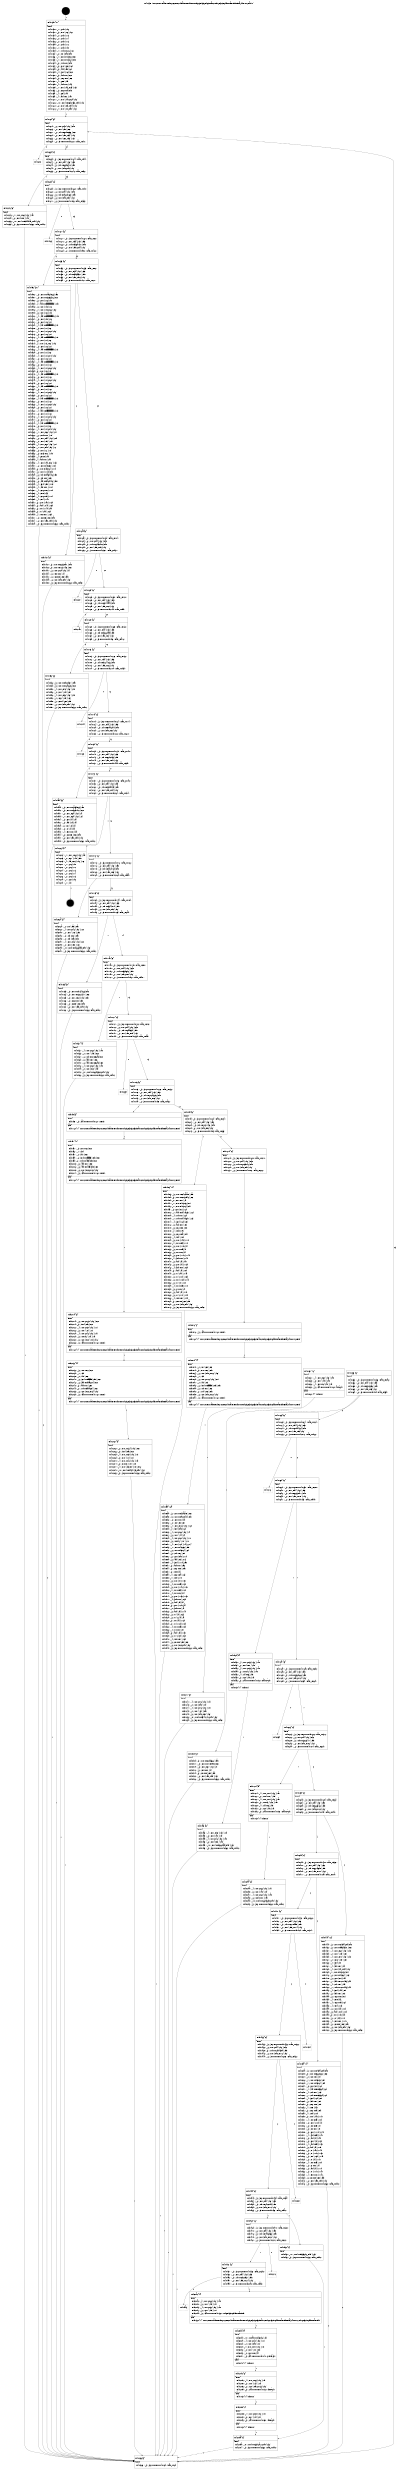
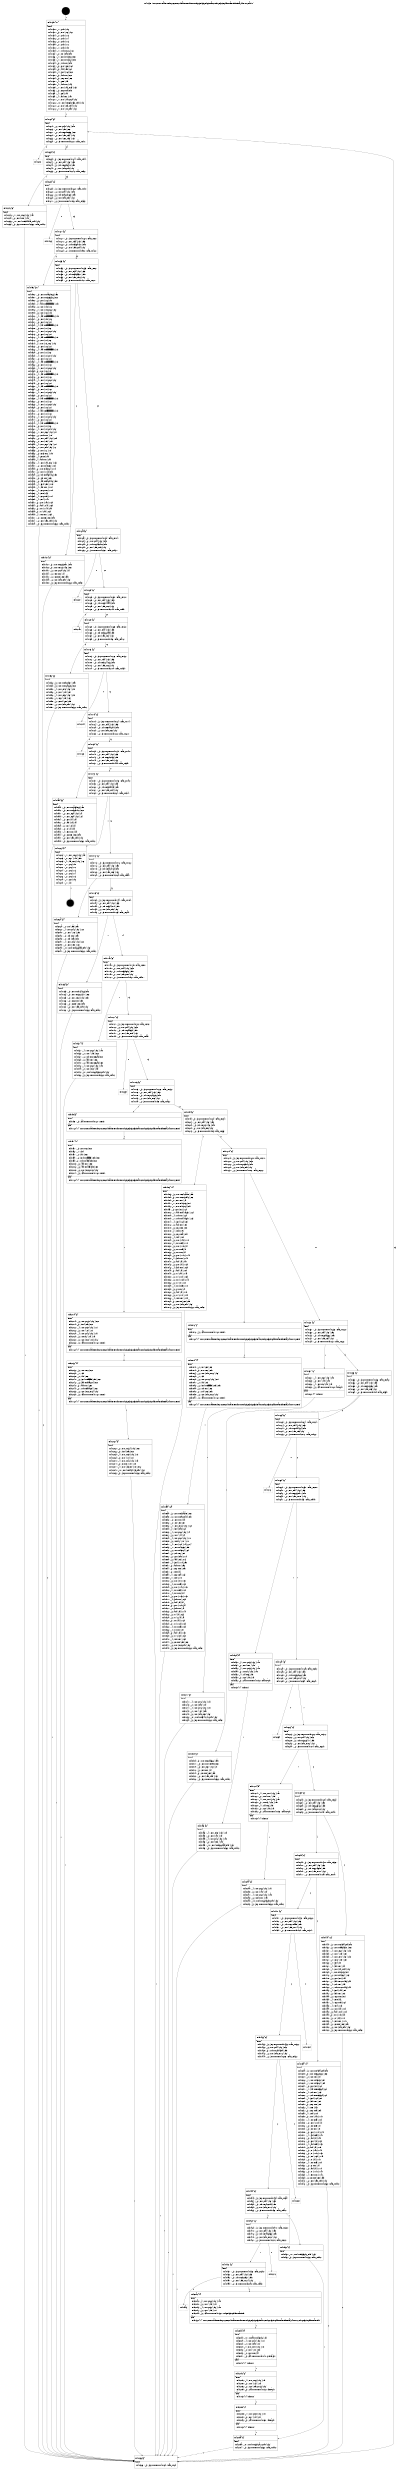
none -> (325, 1332)
